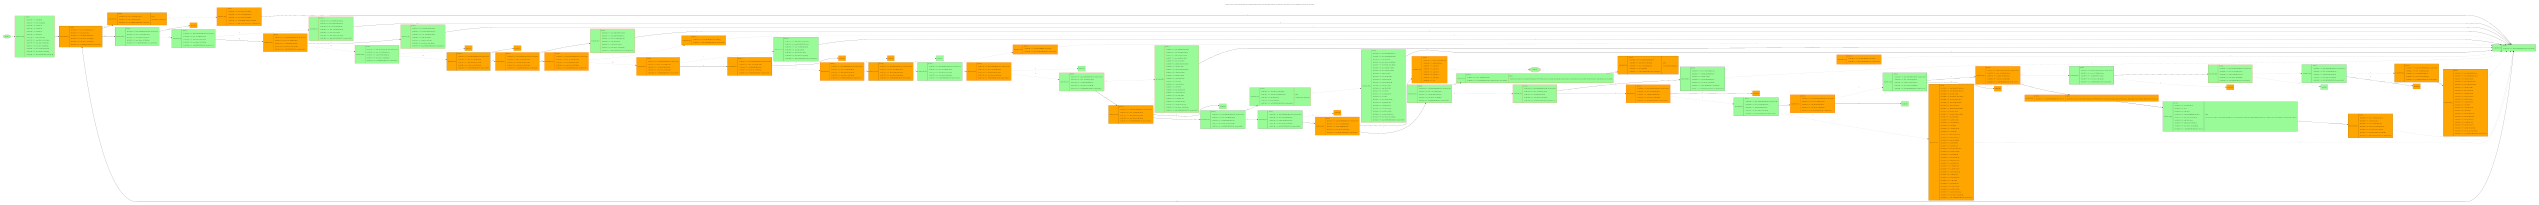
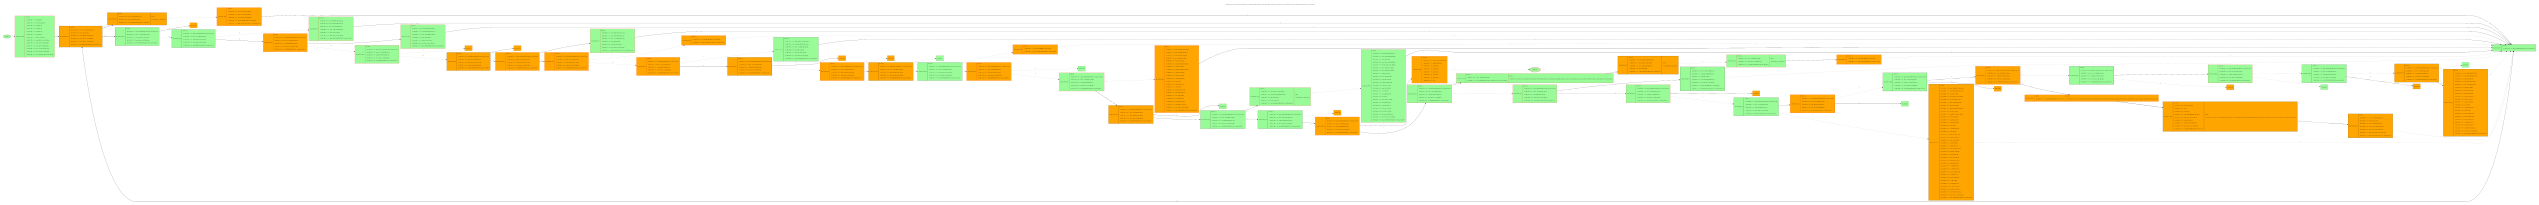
none -> (1756, 61)
none -> (2466, 65)
(1177, 79) -> (1177, 79)
(1648, 94) -> (1648, 94)
(2230, 117) -> (2230, 117)
